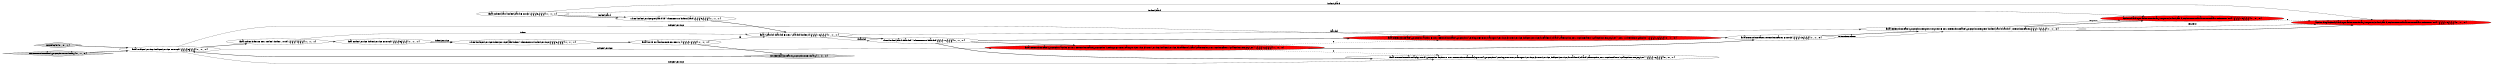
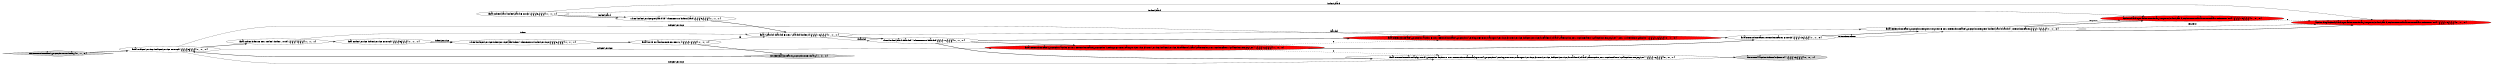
(58, 45) -> none
none -> (1781, 57)
